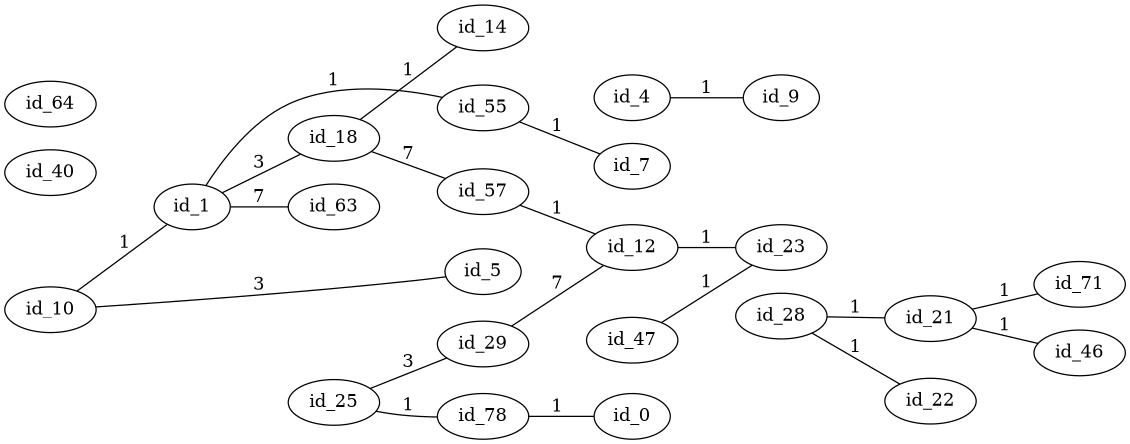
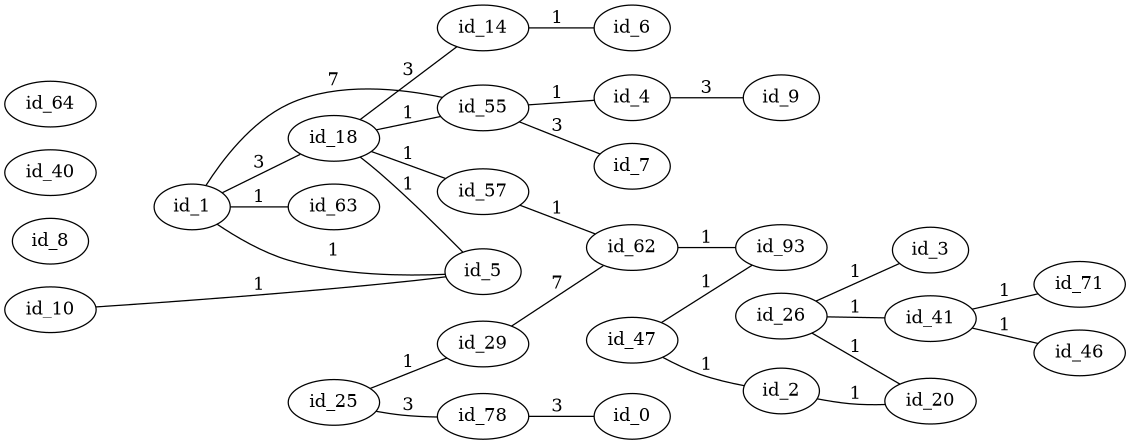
none -> (632, 28)
(408, 70) -> (408, 70)
(334, 81) -> (334, 81)
(707, 88) -> (707, 88)
none -> (561, 103)
none -> (409, 123)
(558, 126) -> (558, 126)
(408, 154) -> (408, 154)
(259, 197) -> (259, 197)
none -> (413, 203)
none -> (50, 241)
(632, 248) -> (632, 248)
(781, 248) -> (781, 248)
none -> (931, 250)
(122, 258) -> (327, 269)
(259, 285) -> (259, 285)
(781, 316) -> (781, 316)
(931, 319) -> (931, 319)
(408, 362) -> (408, 362)
none -> (781, 391)
(931, 401) -> (931, 401)
(408, 406) -> (408, 406)
(558, 407) -> (558, 407)
